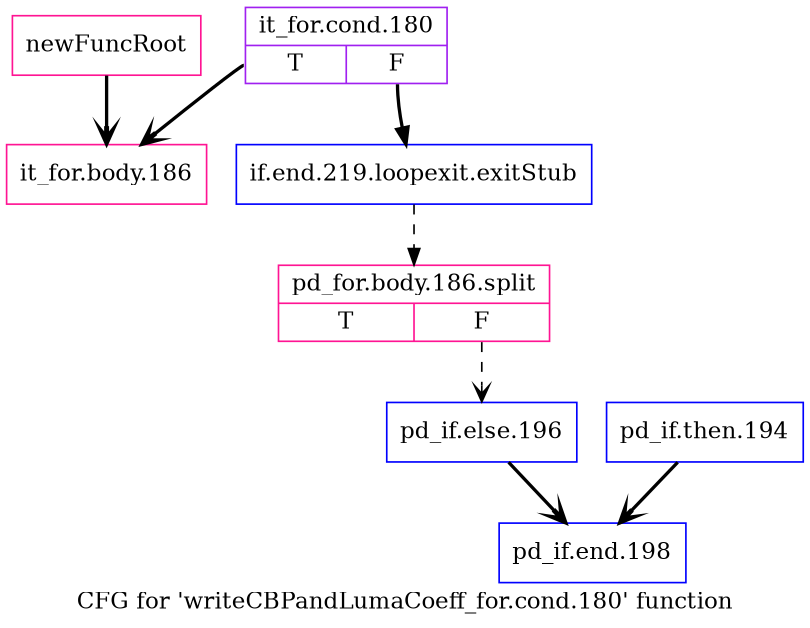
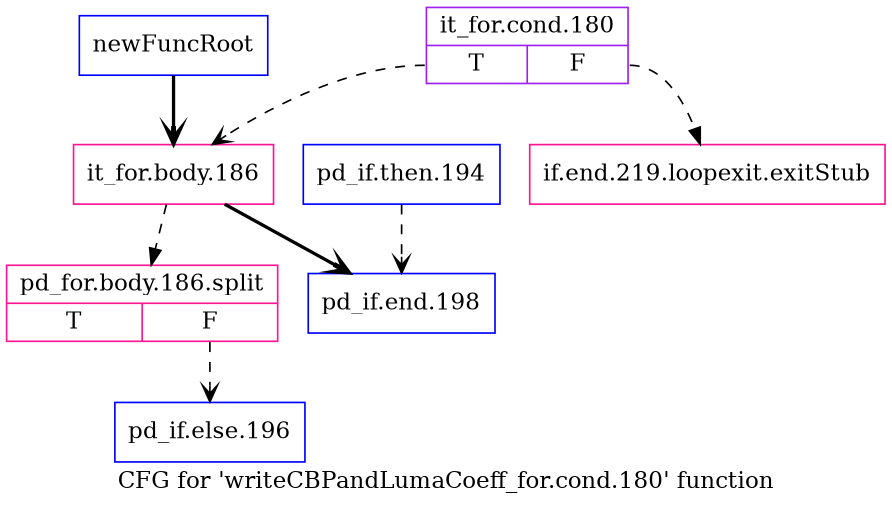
(107, 45) -> (174, 45)
(199, 99) -> (321, 87)
(399, 106) -> (671, 87)
(414, 174) -> (707, 174)
(414, 227) -> (161, 227)
(531, 487) -> (280, 235)
(654, 487) -> (402, 230)
